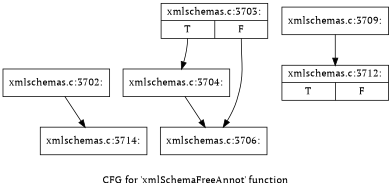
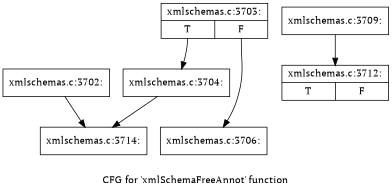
(193, 109) -> (138, 110)
